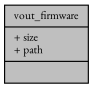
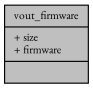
(29, 50) -> (38, 50)
